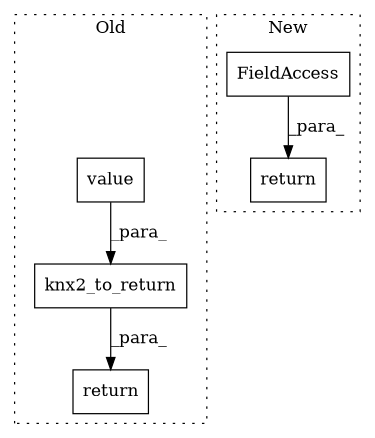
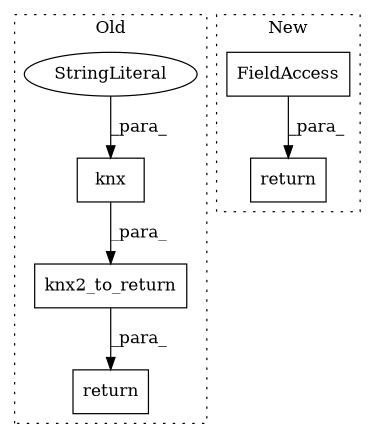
none -> (111, 74)
(111, 180) -> (111, 180)
